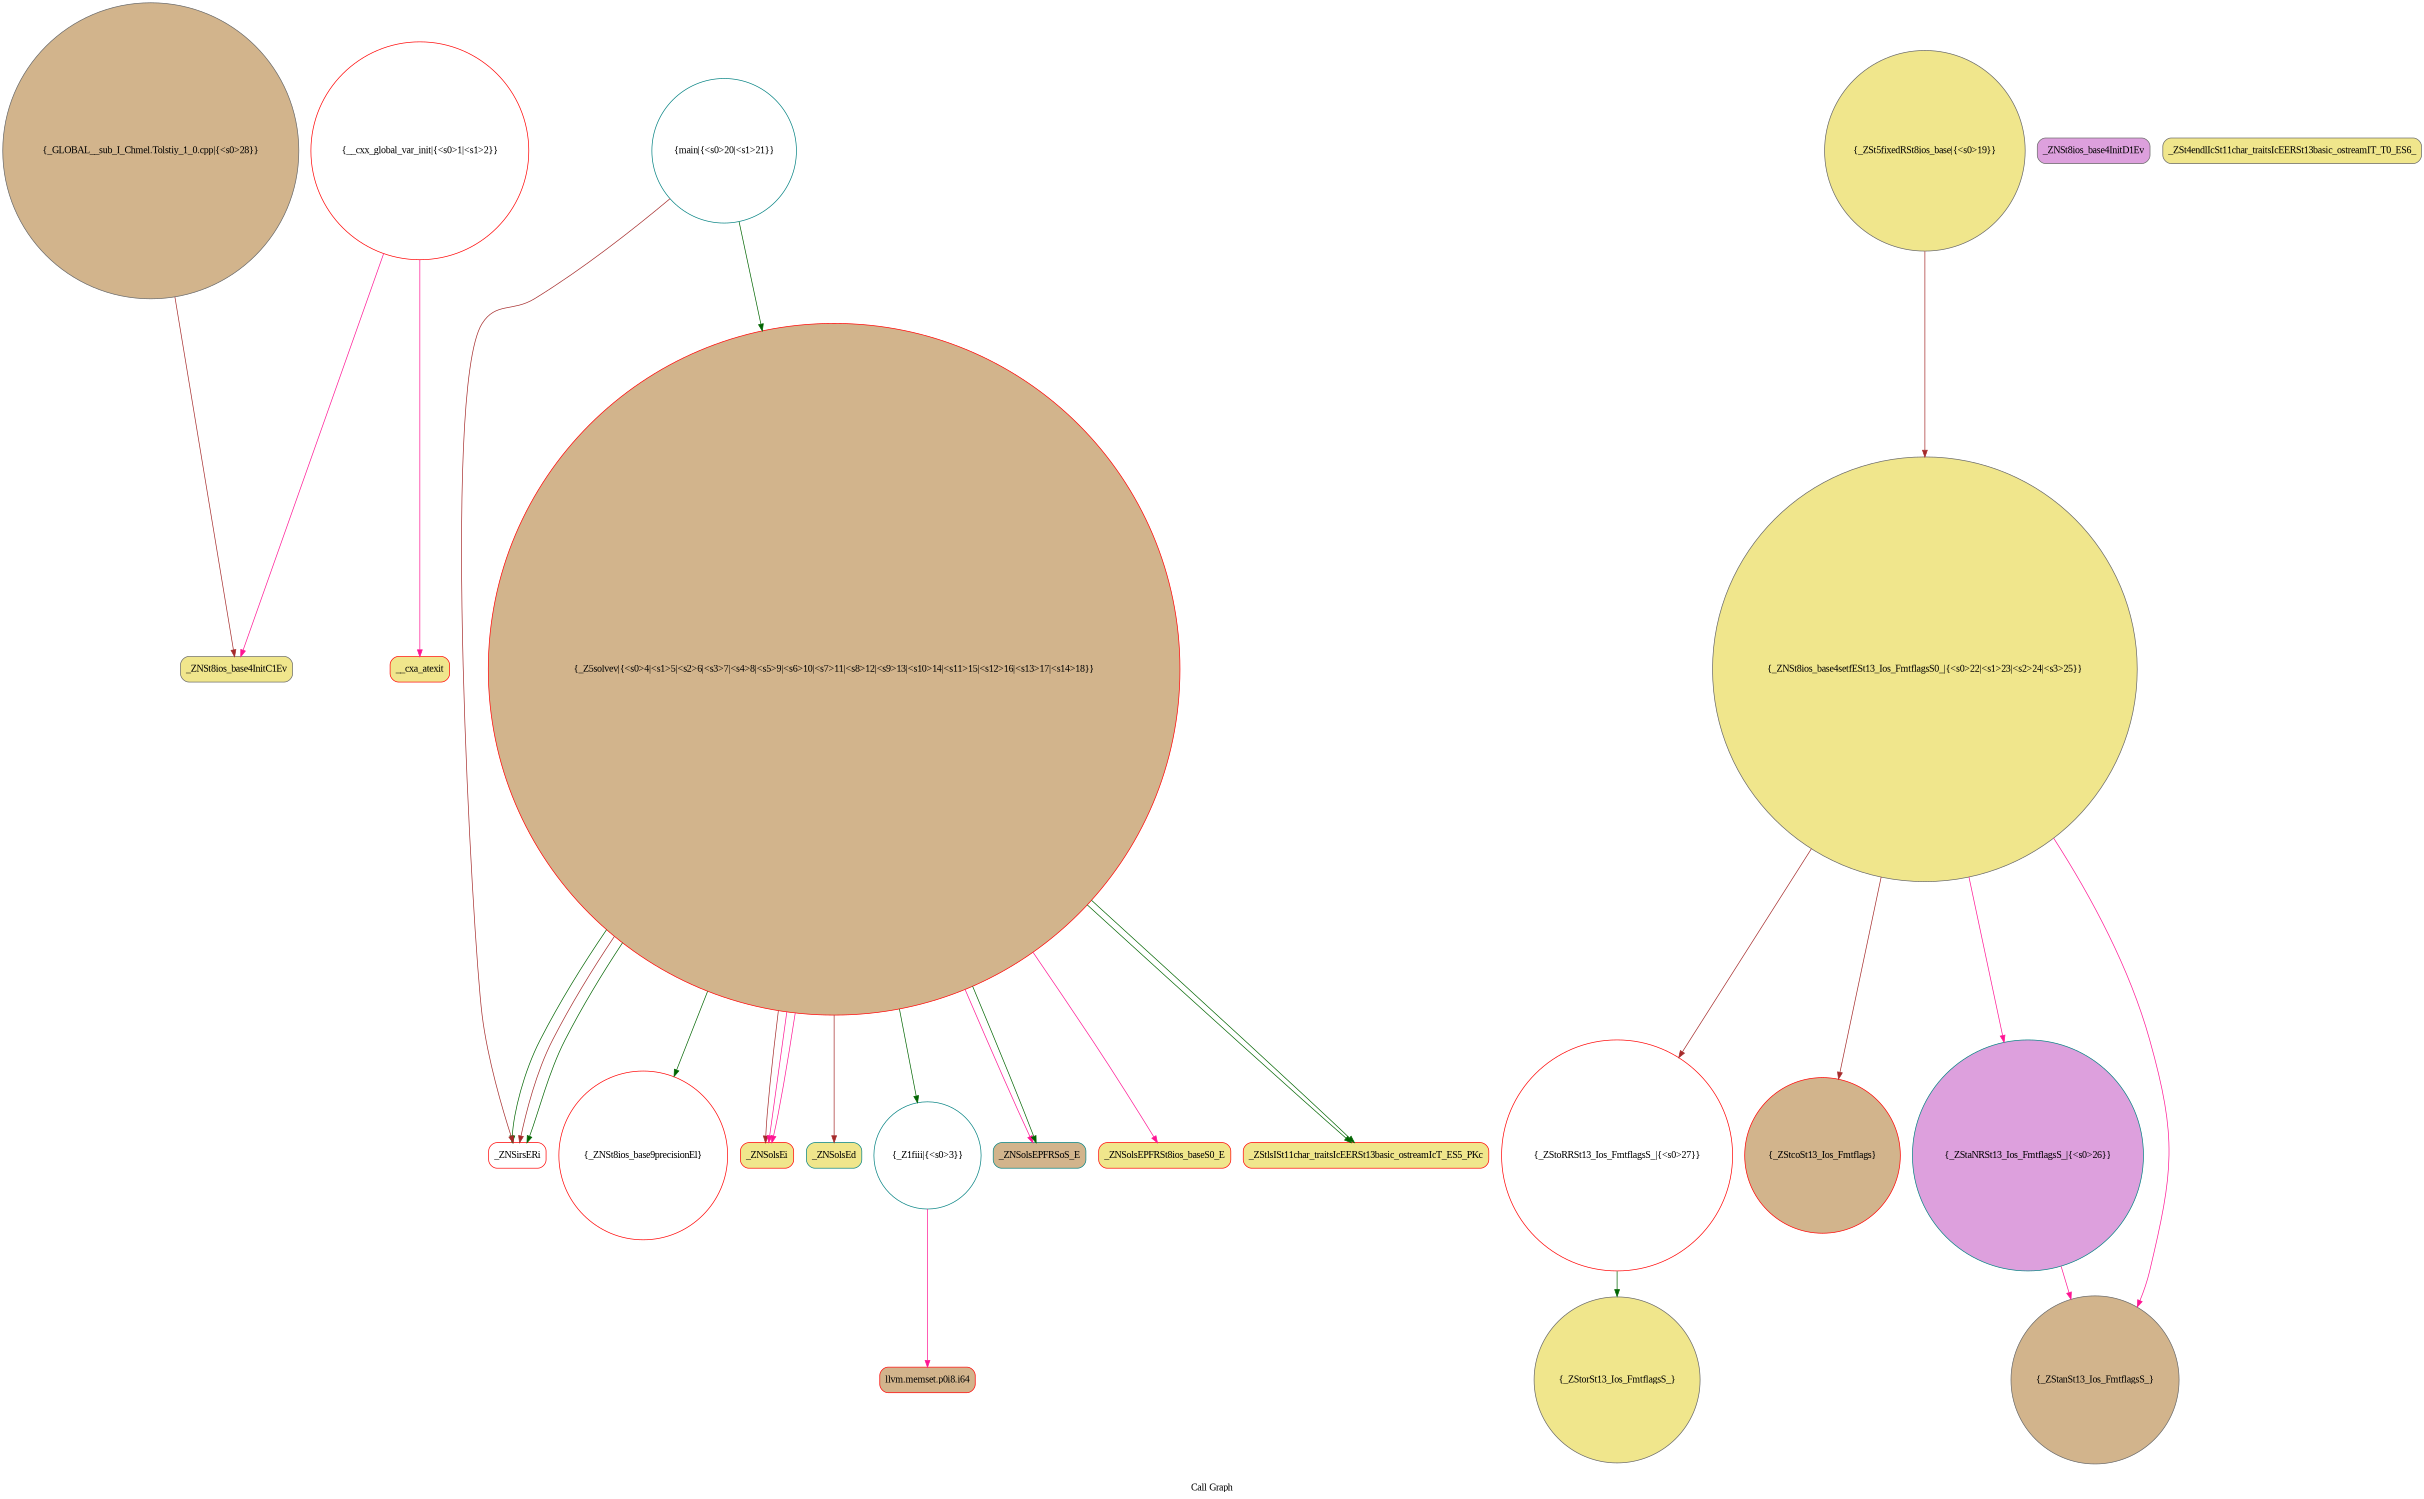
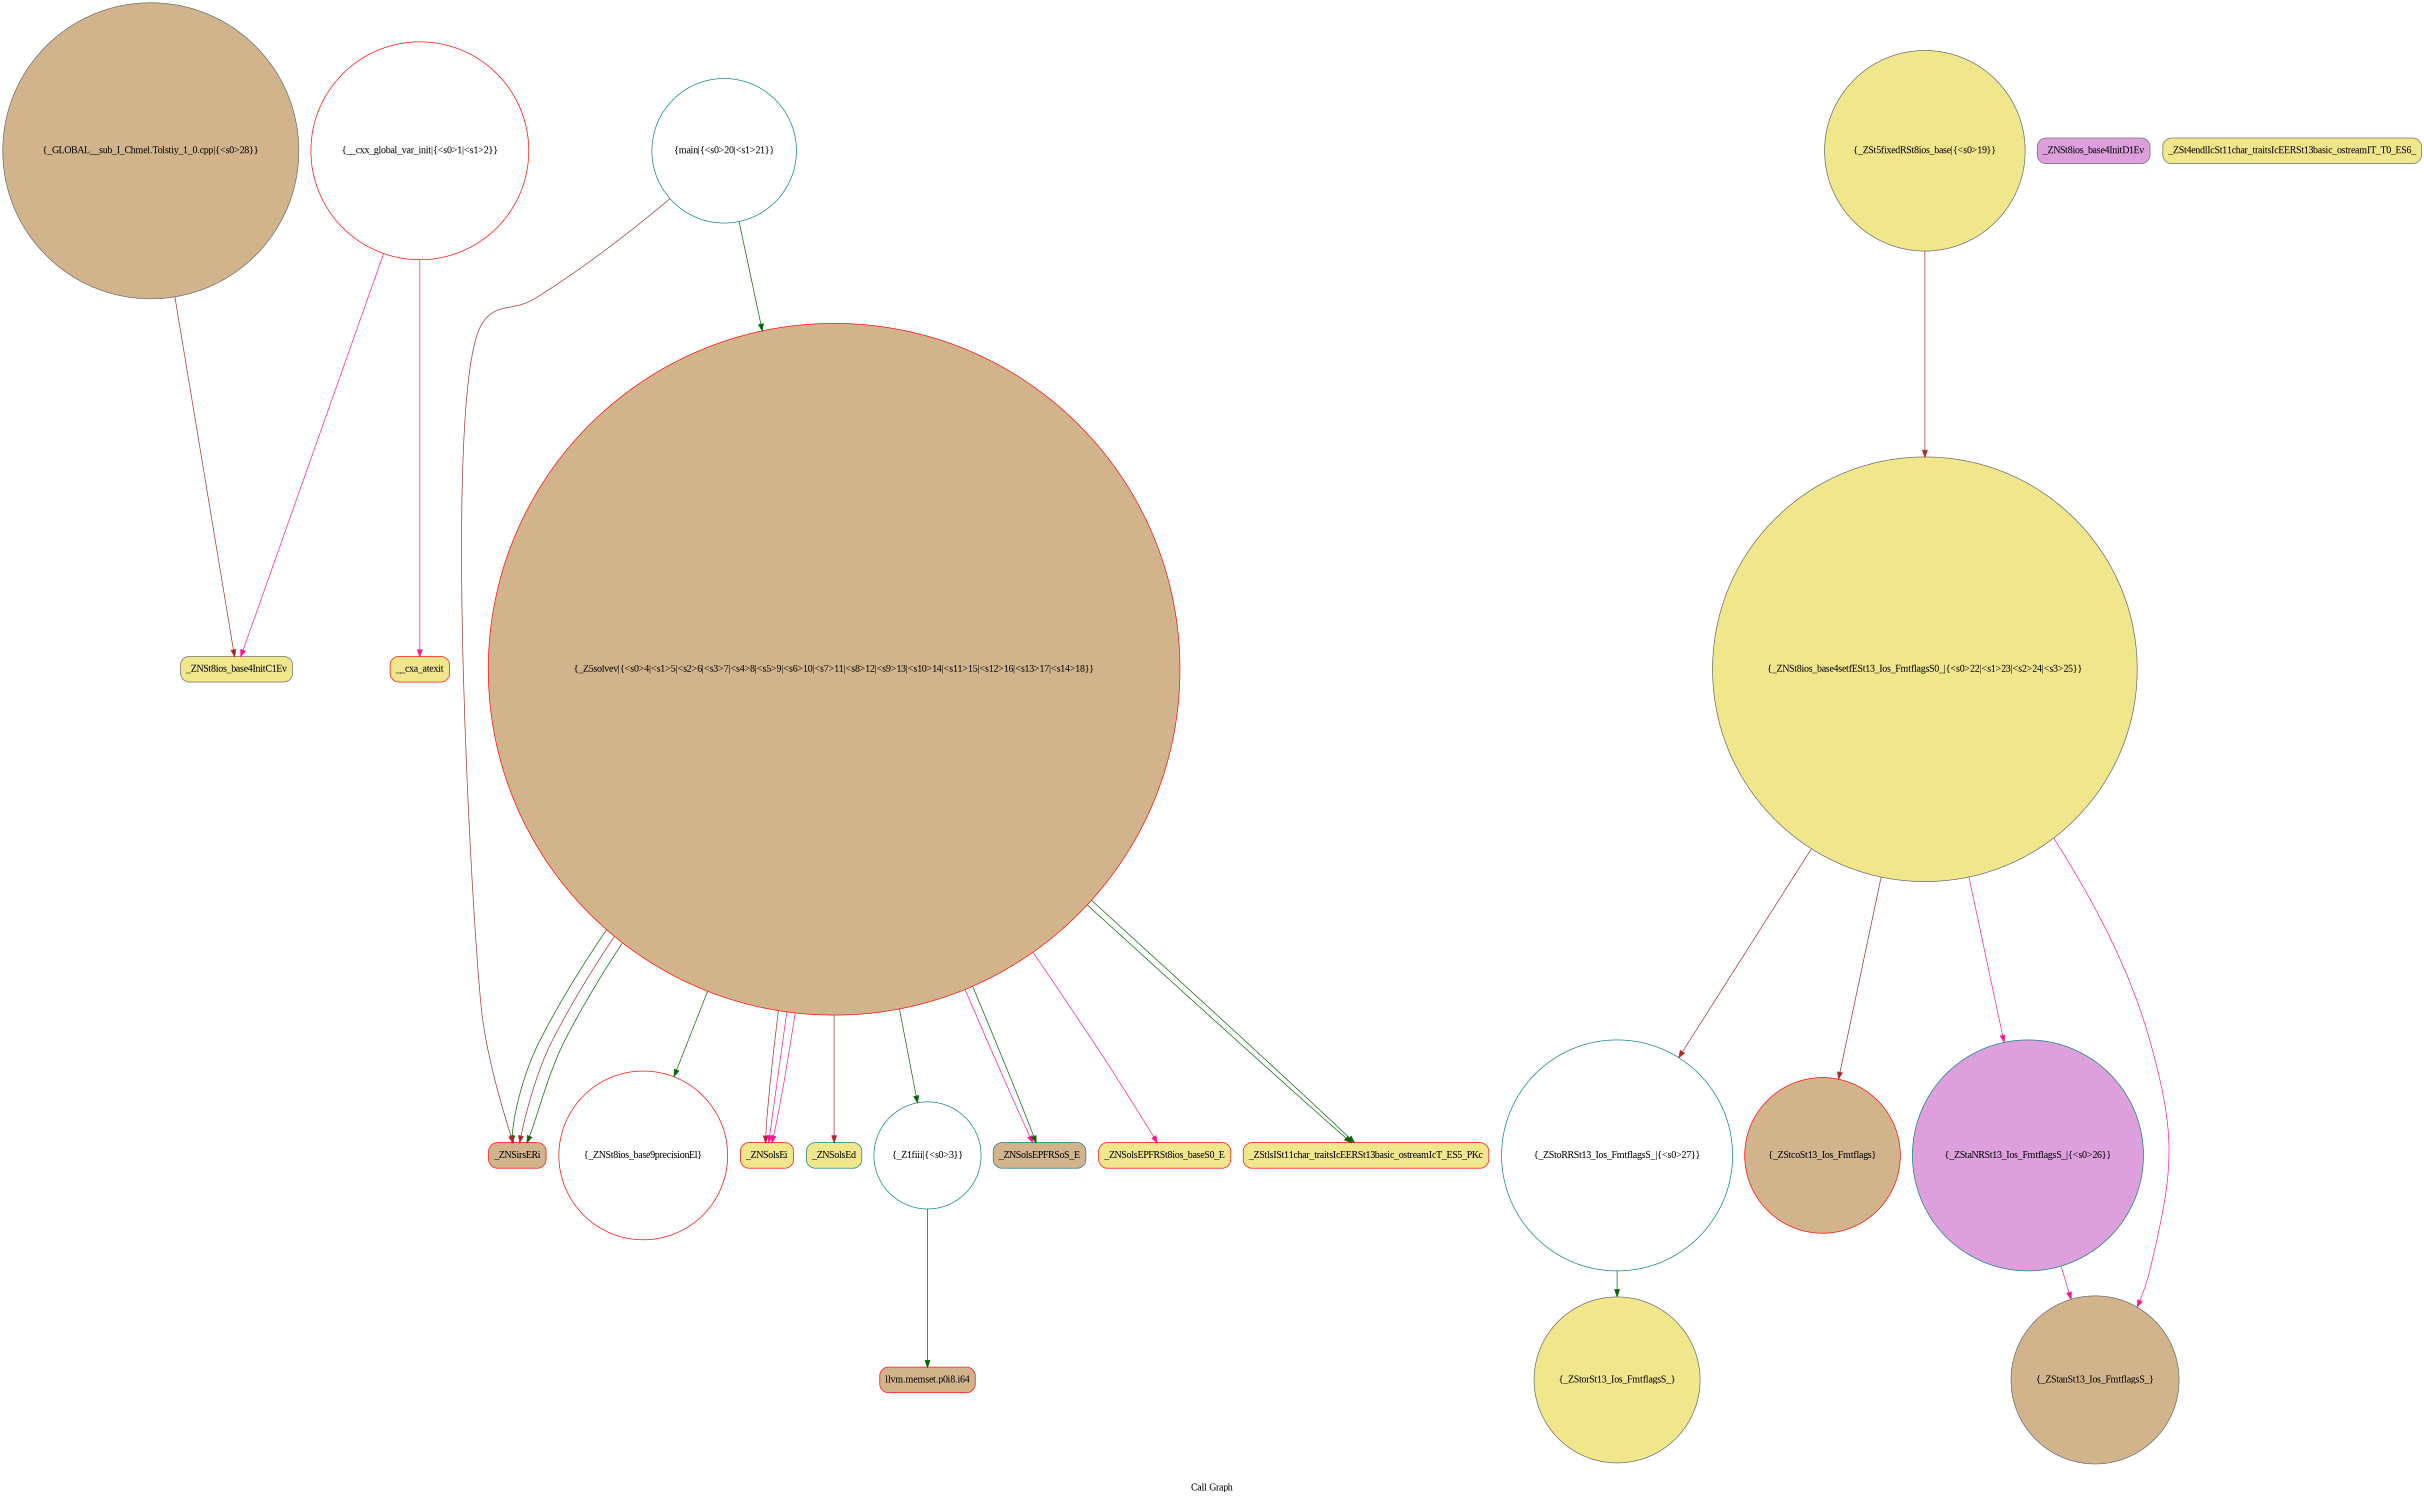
(517, 1155) -> (517, 1155)
(1617, 1155) -> (1617, 1155)
(928, 1285) -> (928, 1285)
